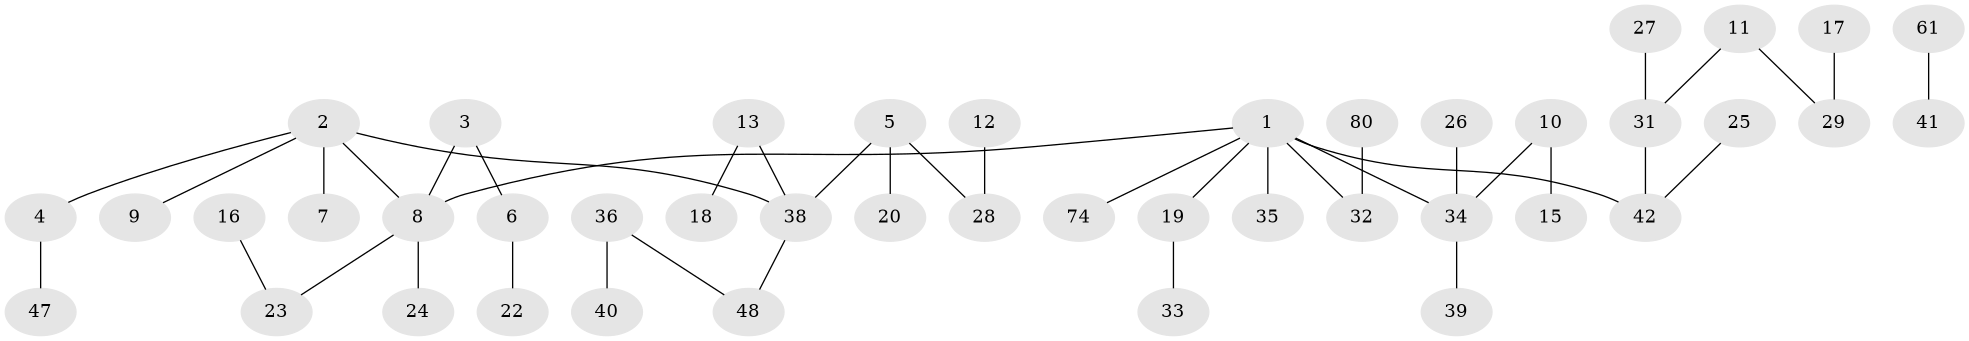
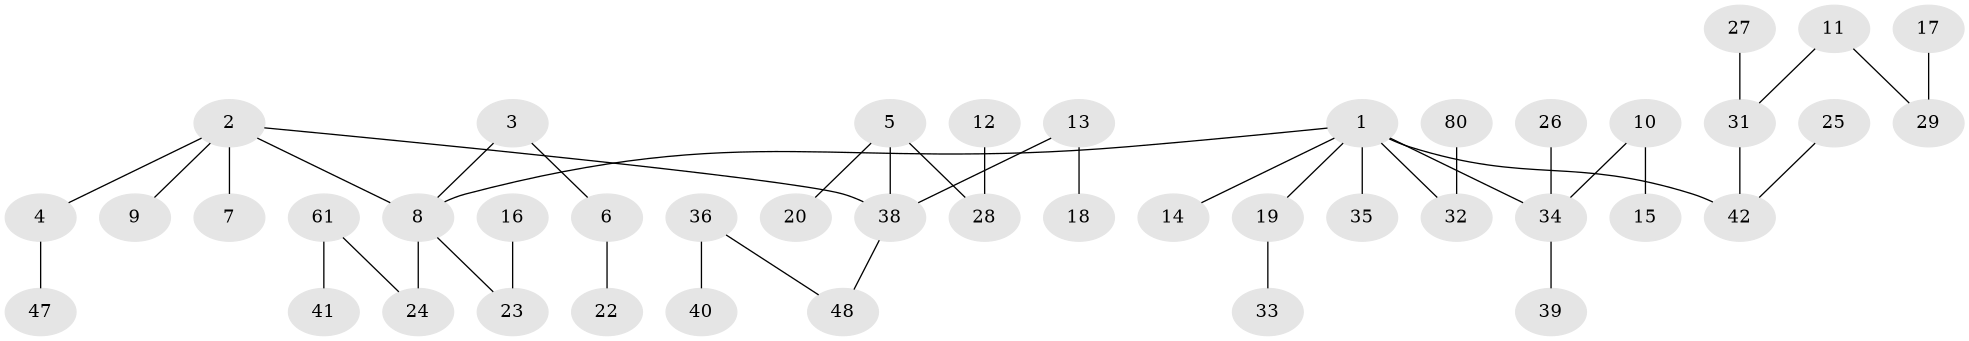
(1079, 218) -> (1173, 218)
none -> (371, 265)
